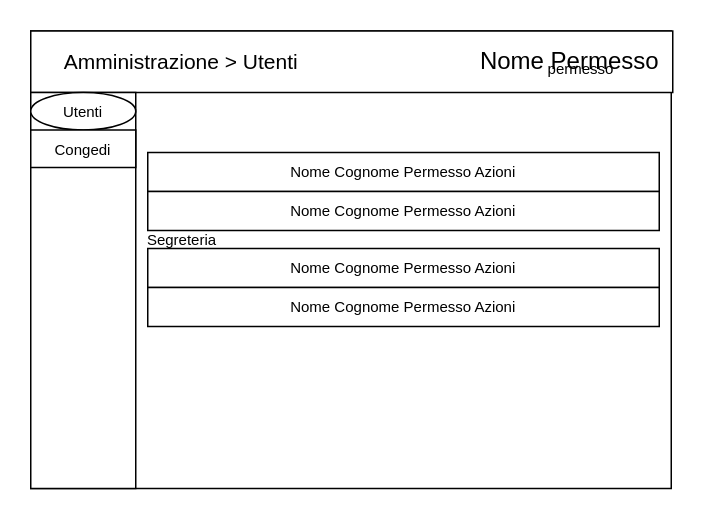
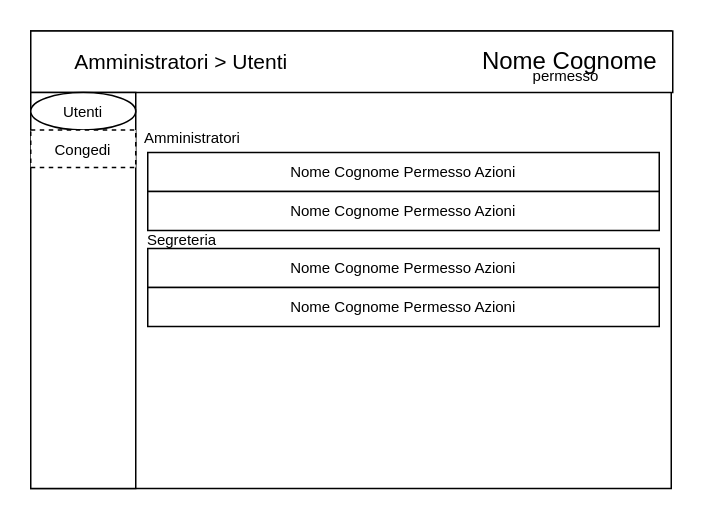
(570, 61) -> (570, 61)
(182, 62) -> (182, 62)
(581, 68) -> (566, 76)
none -> (193, 137)
(83, 149) -> (83, 149)
